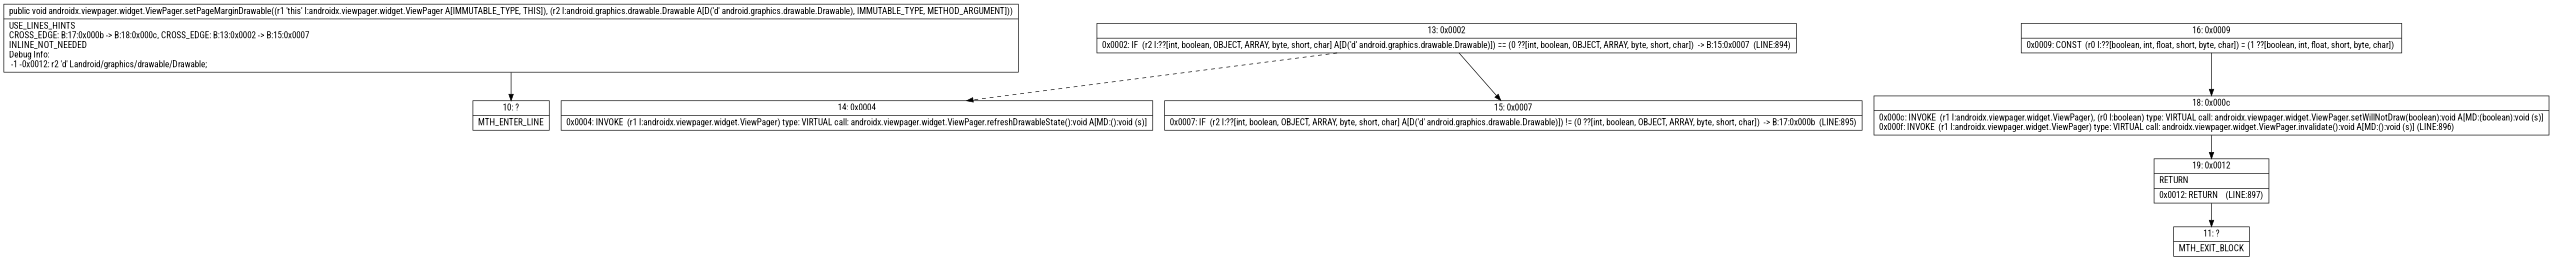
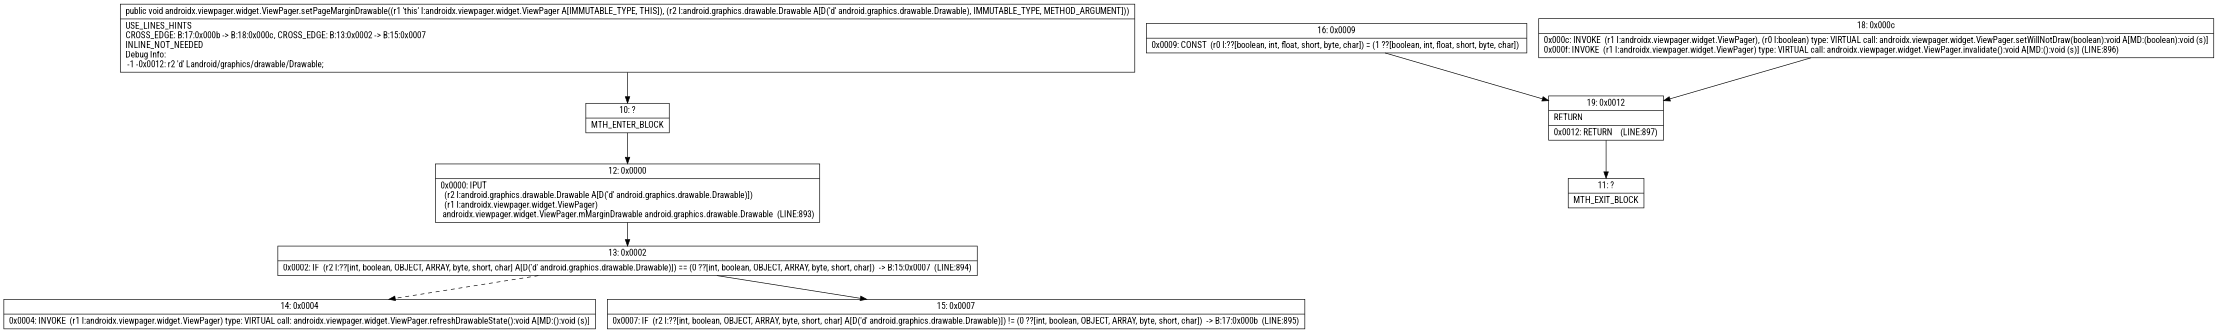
(2212, 71) -> (1464, 76)
(511, 123) -> (628, 125)
none -> (628, 193)
